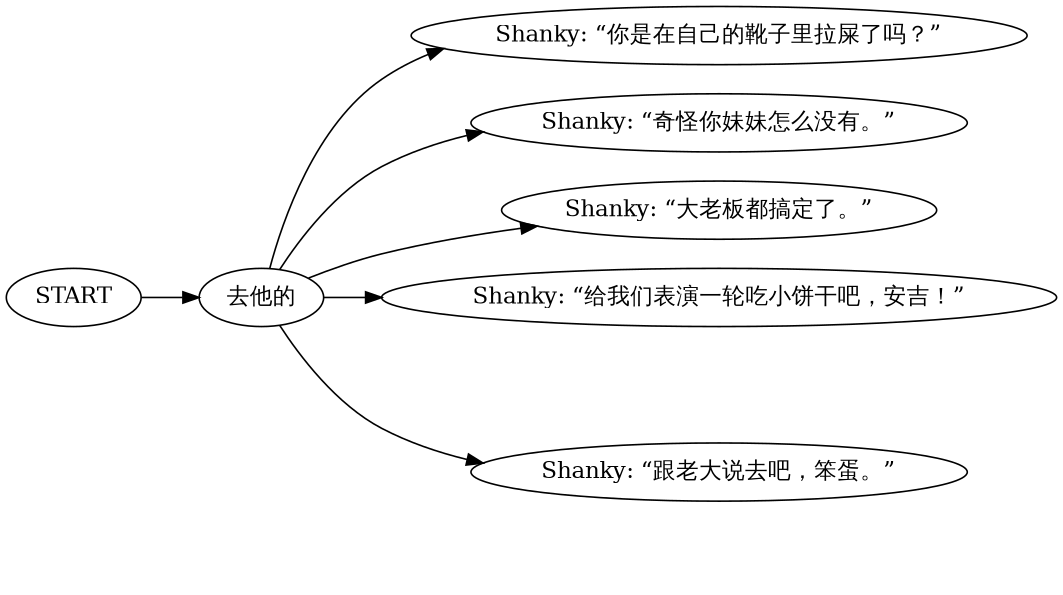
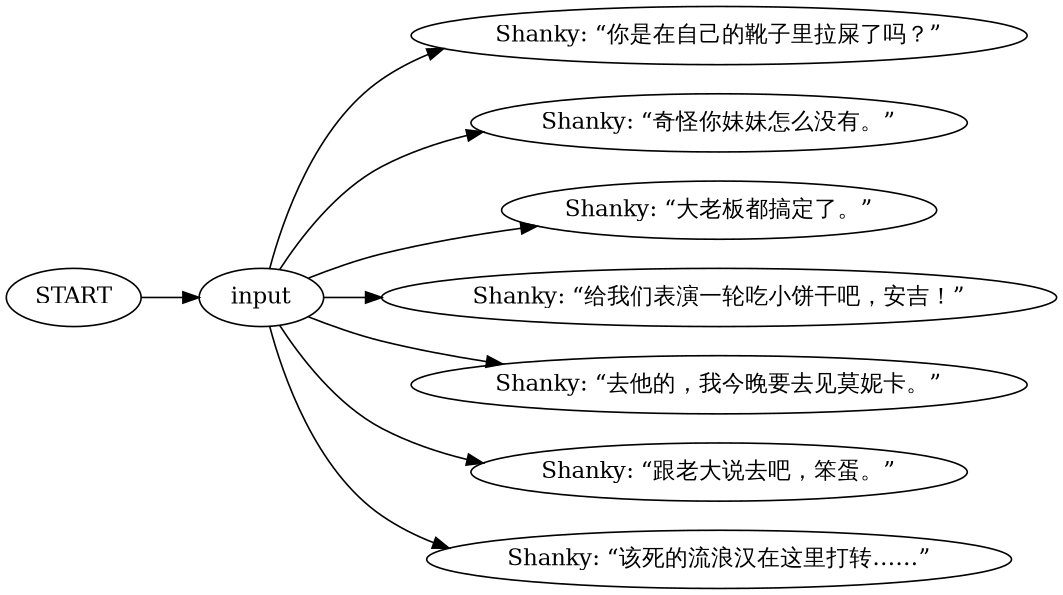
(261, 297) -> (261, 297)
none -> (719, 385)
none -> (719, 559)
